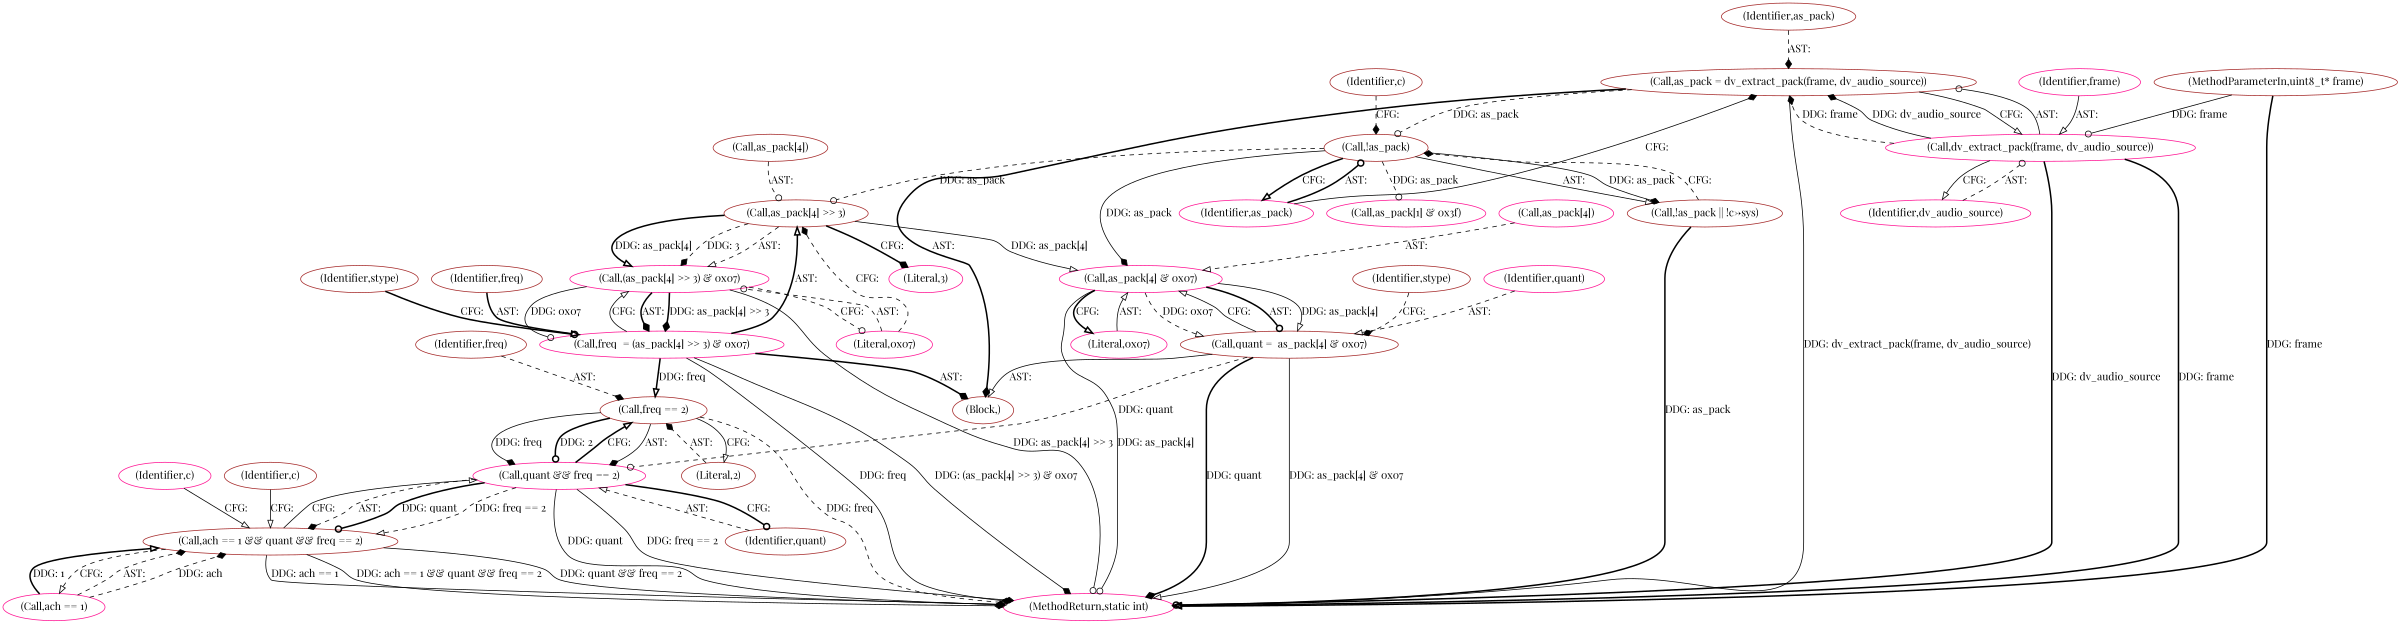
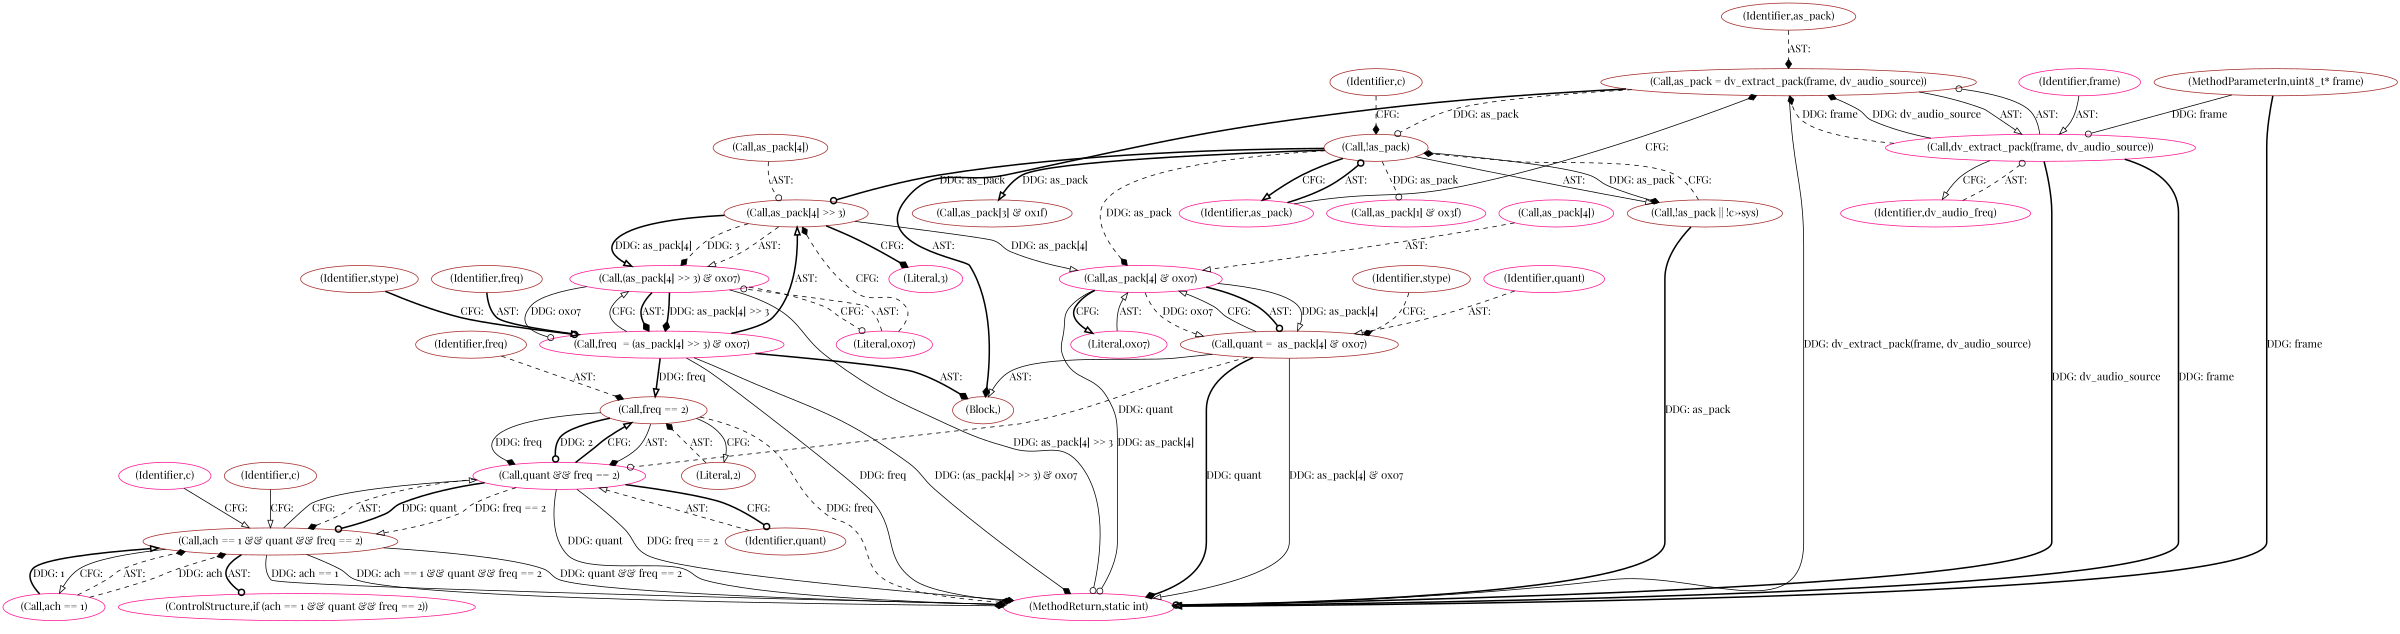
(2013, 115) -> (2013, 115)
(1042, 162) -> (1042, 162)
(1180, 169) -> (1180, 169)
none -> (992, 213)
(1936, 213) -> (1936, 213)
(110, 558) -> (110, 558)
none -> (297, 607)
